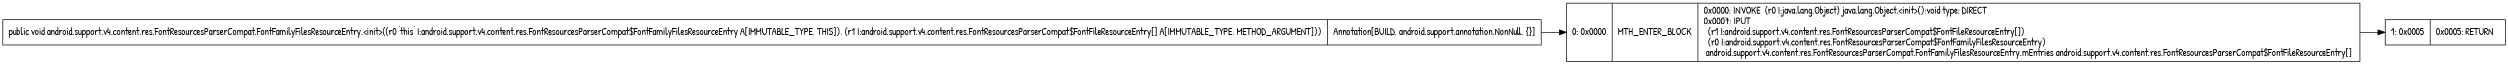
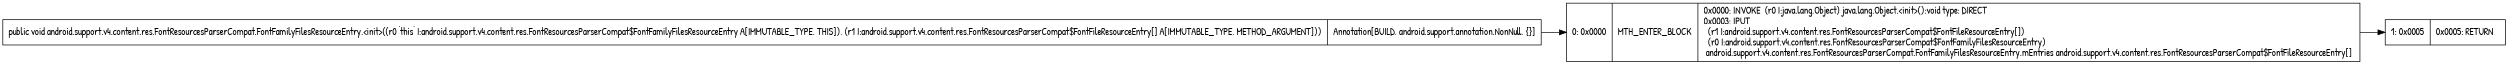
(1729, 21) -> (1729, 21)
